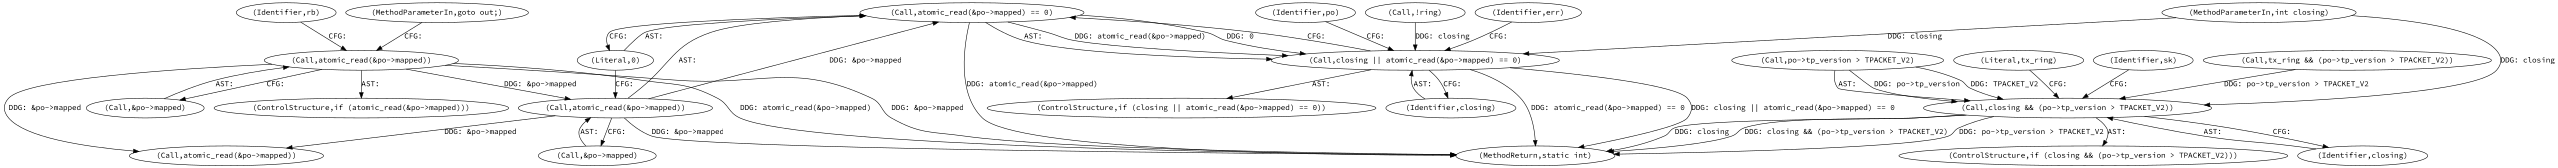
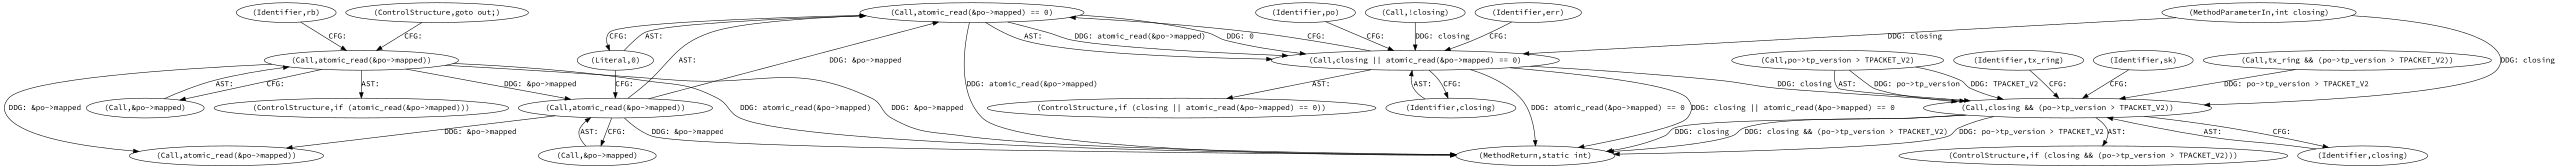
(437, 13) -> (437, 13)
(1415, 13) -> (1415, 13)
(2019, 60) -> (2019, 60)
none -> (1745, 84)
